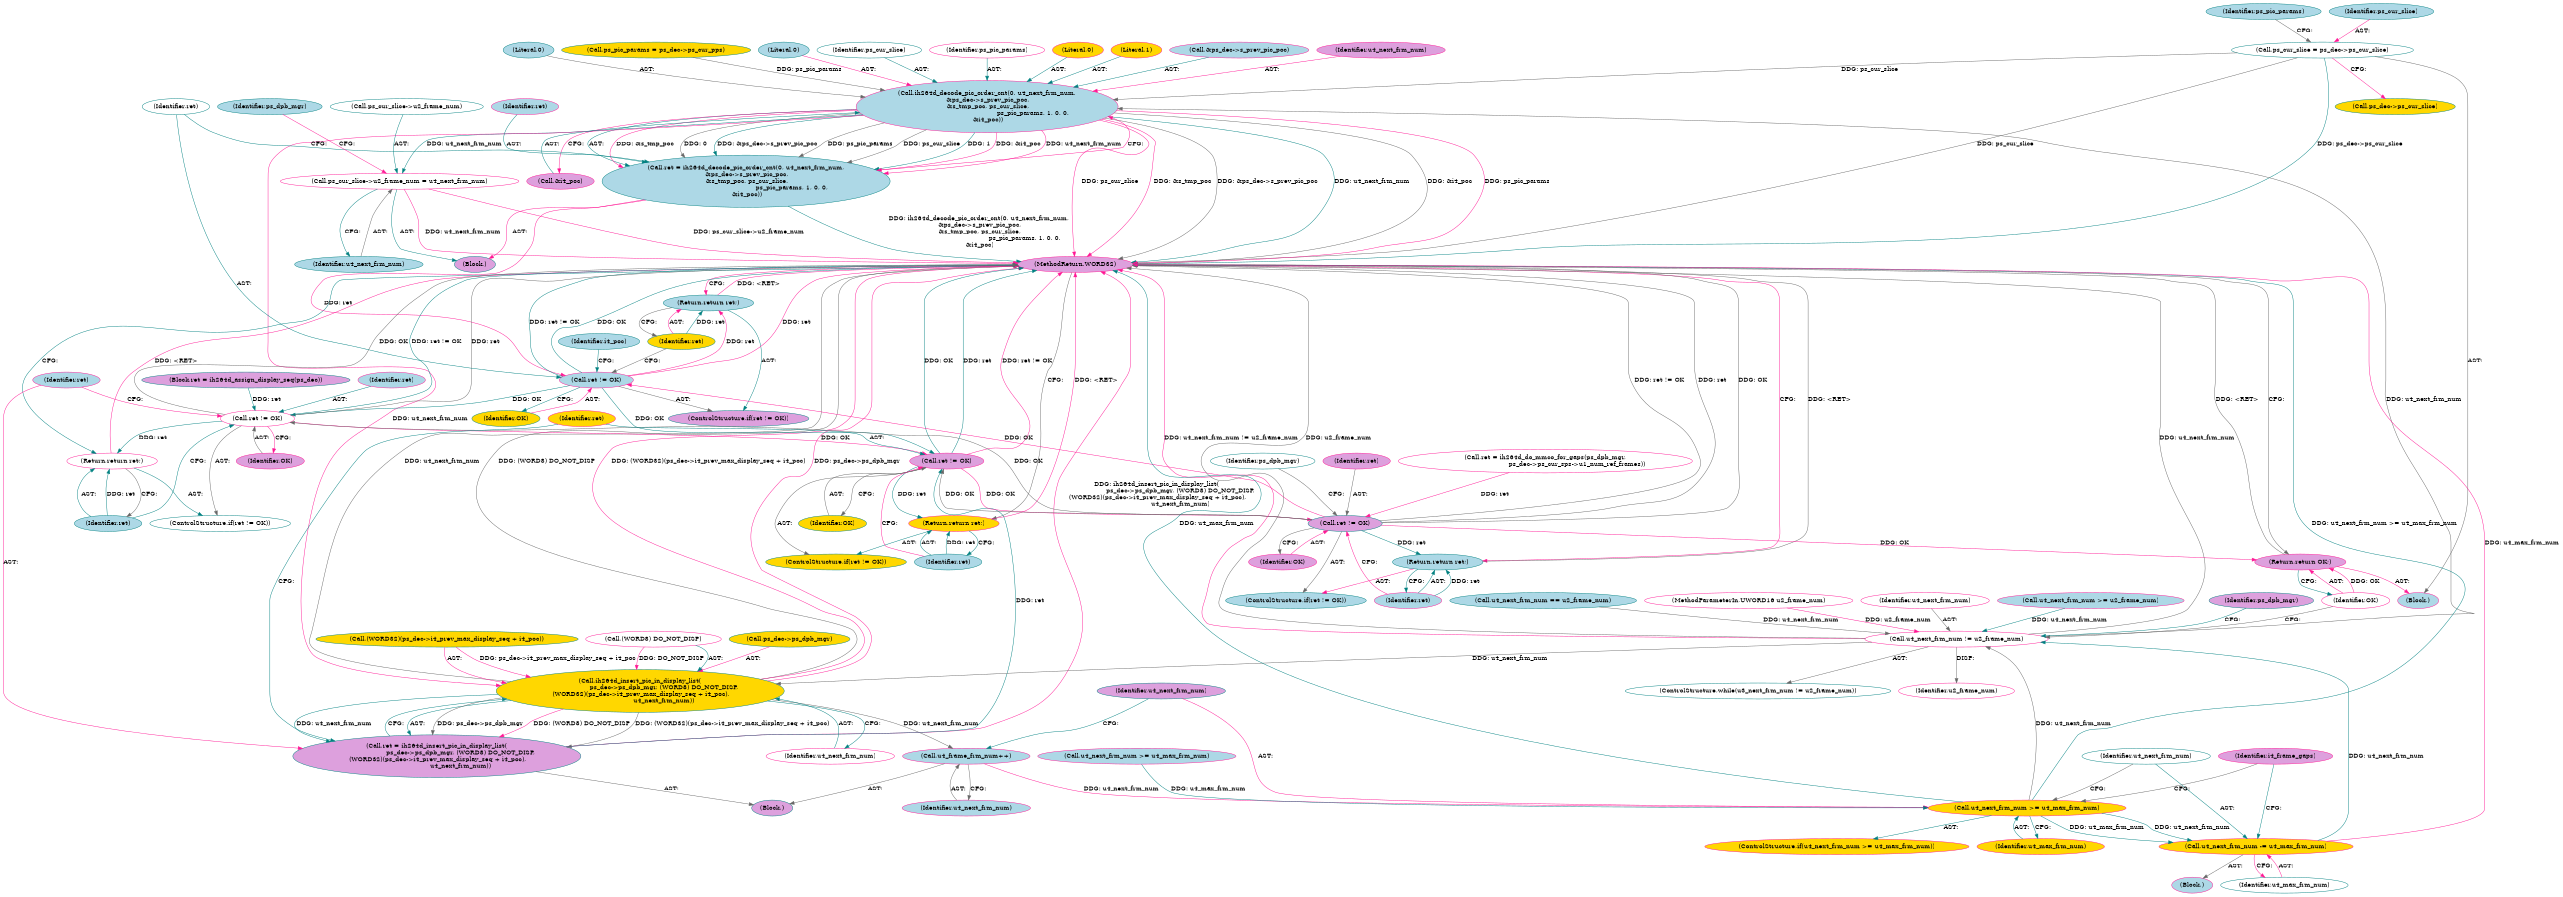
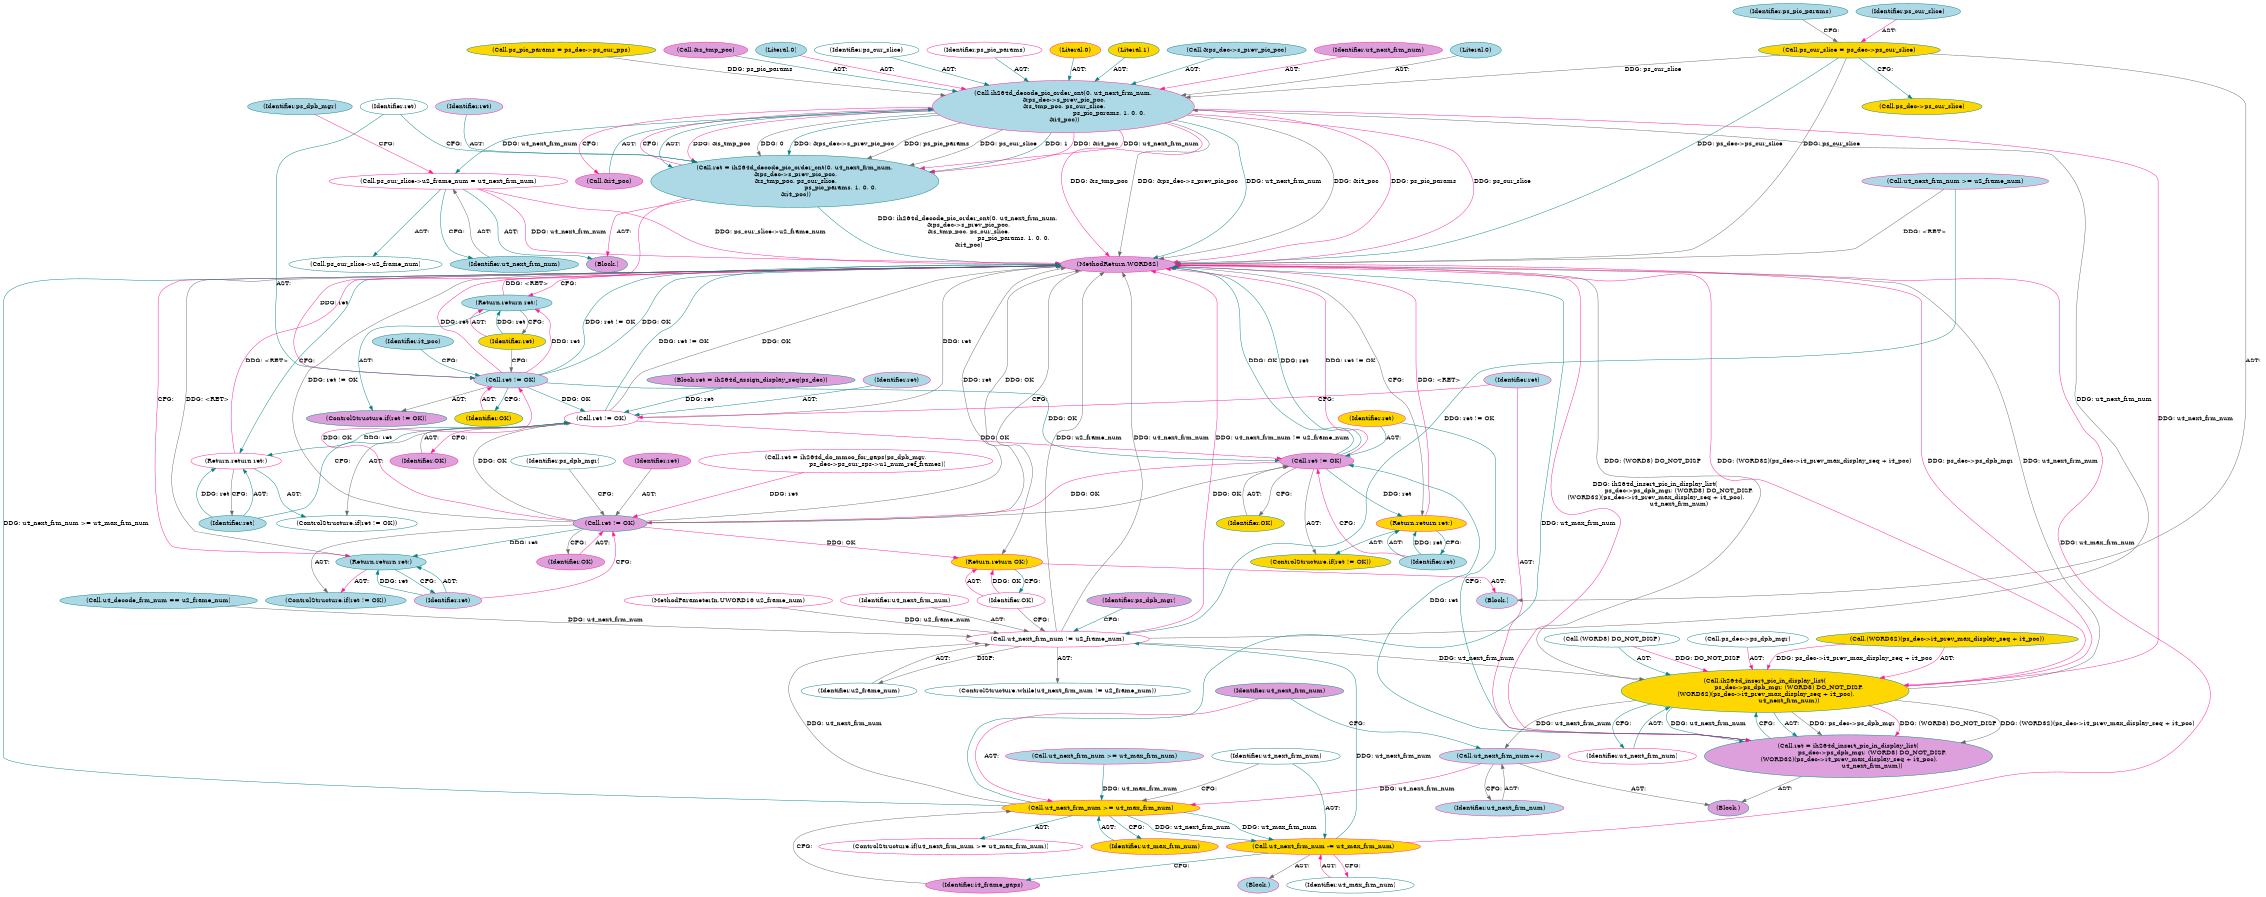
none -> (706, 50)
(1136, 50) -> (1134, 50)
(1239, 50) -> (1237, 50)
(2322, 50) -> (1849, 50)
(2357, 77) -> (1884, 77)
(394, 141) -> (409, 221)
(2158, 280) -> (1630, 258)
(2300, 562) -> (997, 562)
(1543, 601) -> (159, 601)
(1851, 619) -> (886, 621)
(2070, 620) -> (1469, 419)
(654, 639) -> (1612, 639)
(790, 639) -> (1748, 639)
none -> (926, 658)
(1758, 691) -> (1058, 691)
(1957, 691) -> (859, 691)
(966, 756) -> (1500, 756)
(2266, 799) -> (1149, 866)
(1837, 847) -> (951, 847)
